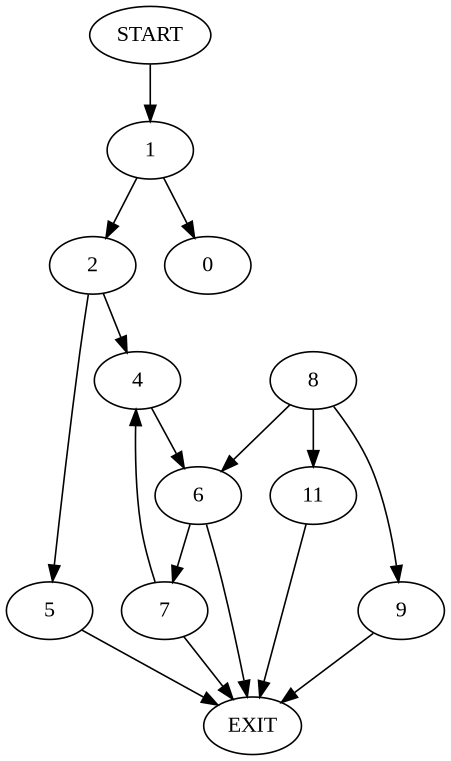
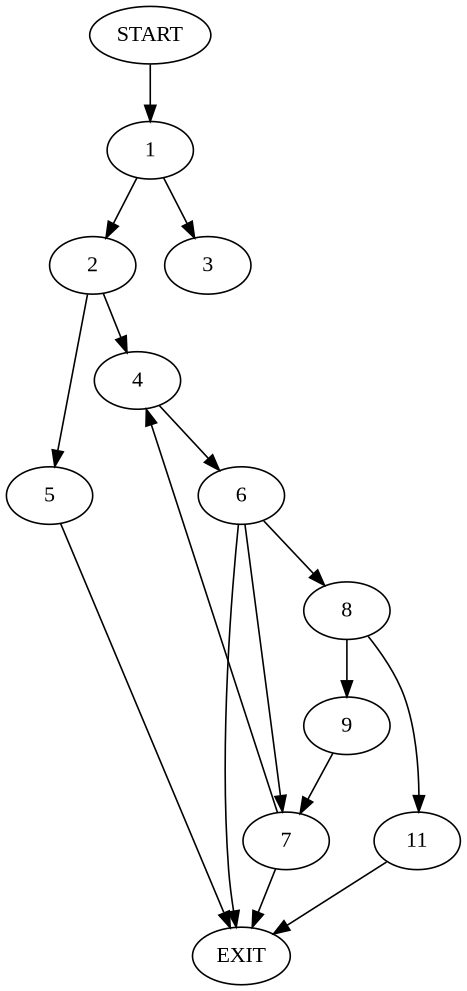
(208, 265) -> (208, 265)
(262, 432) -> (289, 547)
(334, 663) -> (320, 776)
